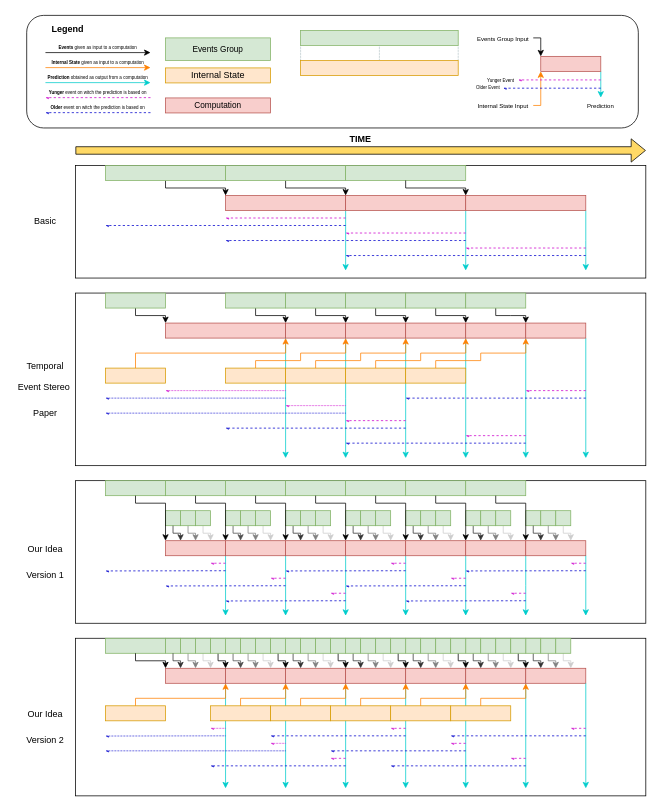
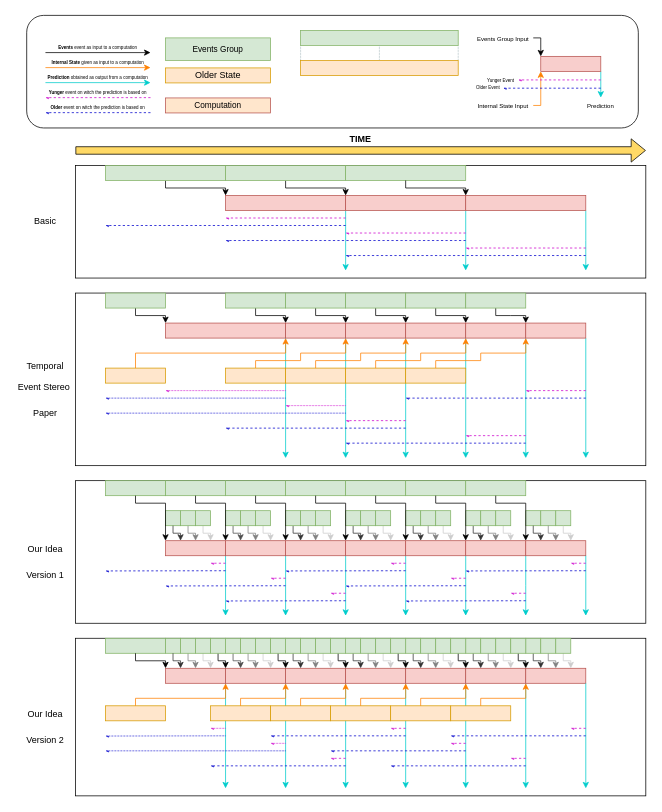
(68, 30) -> none
(98, 40) -> (98, 40)
(218, 75) -> (218, 75)
(218, 105) -> (218, 105)
